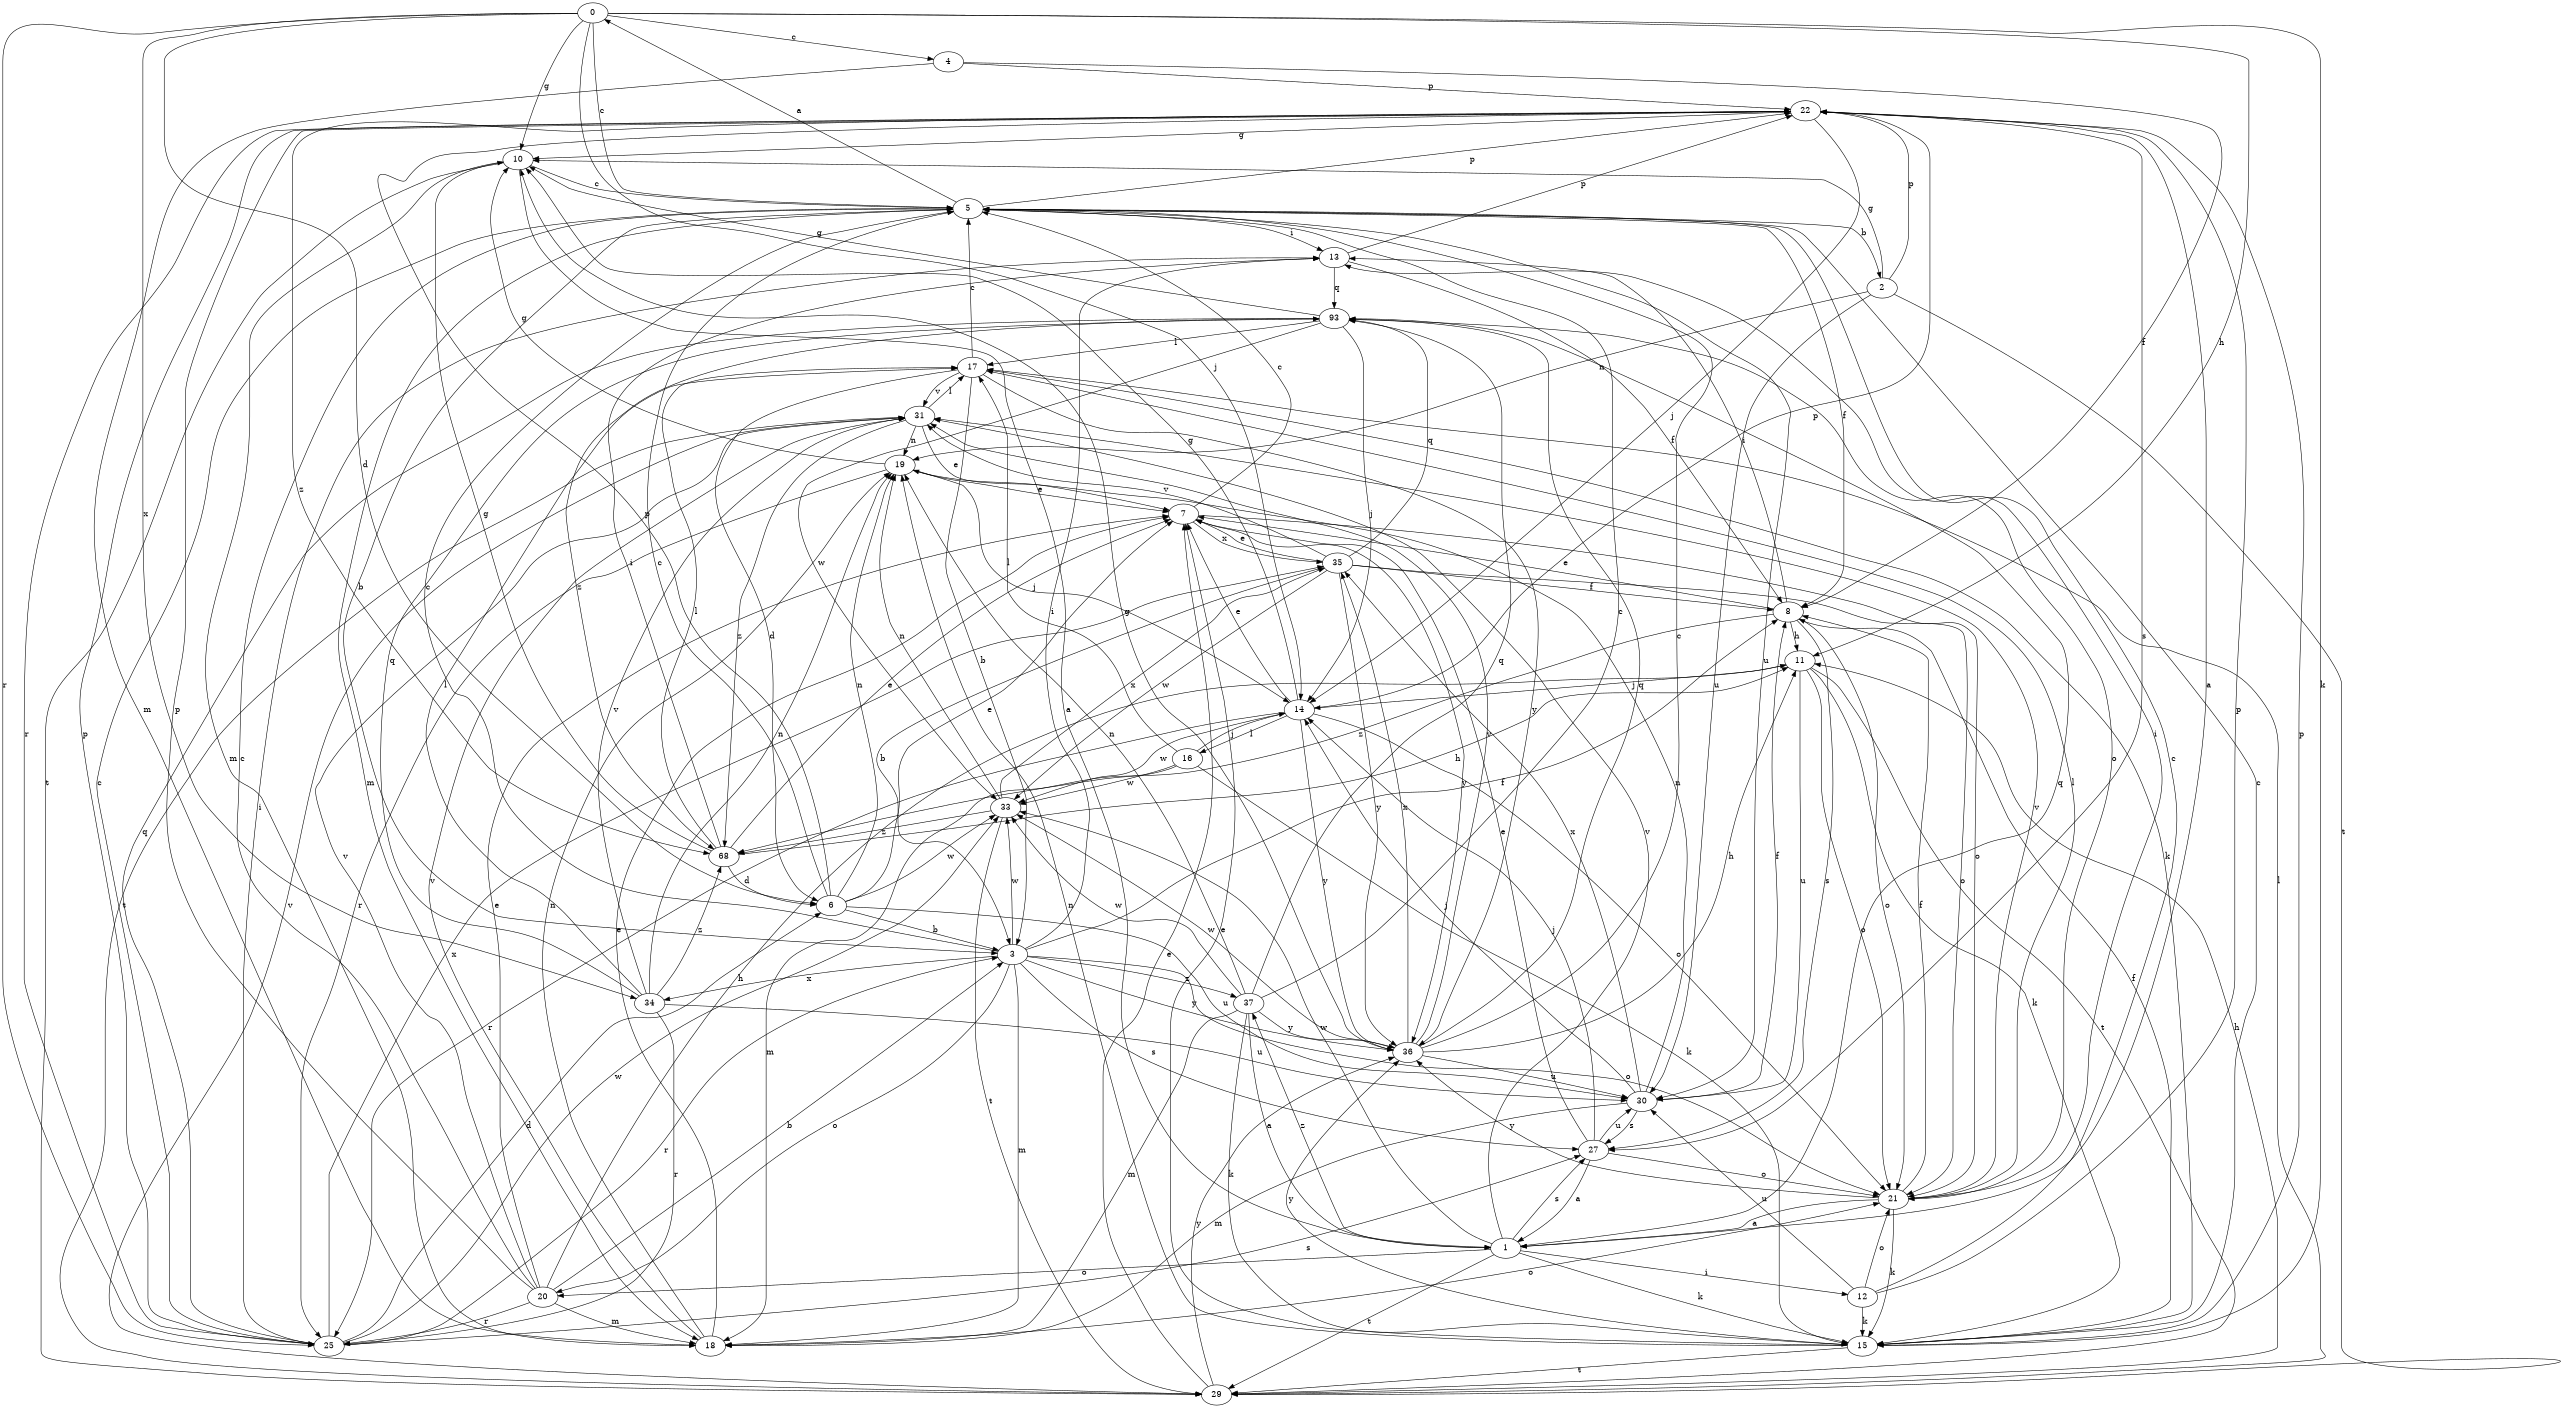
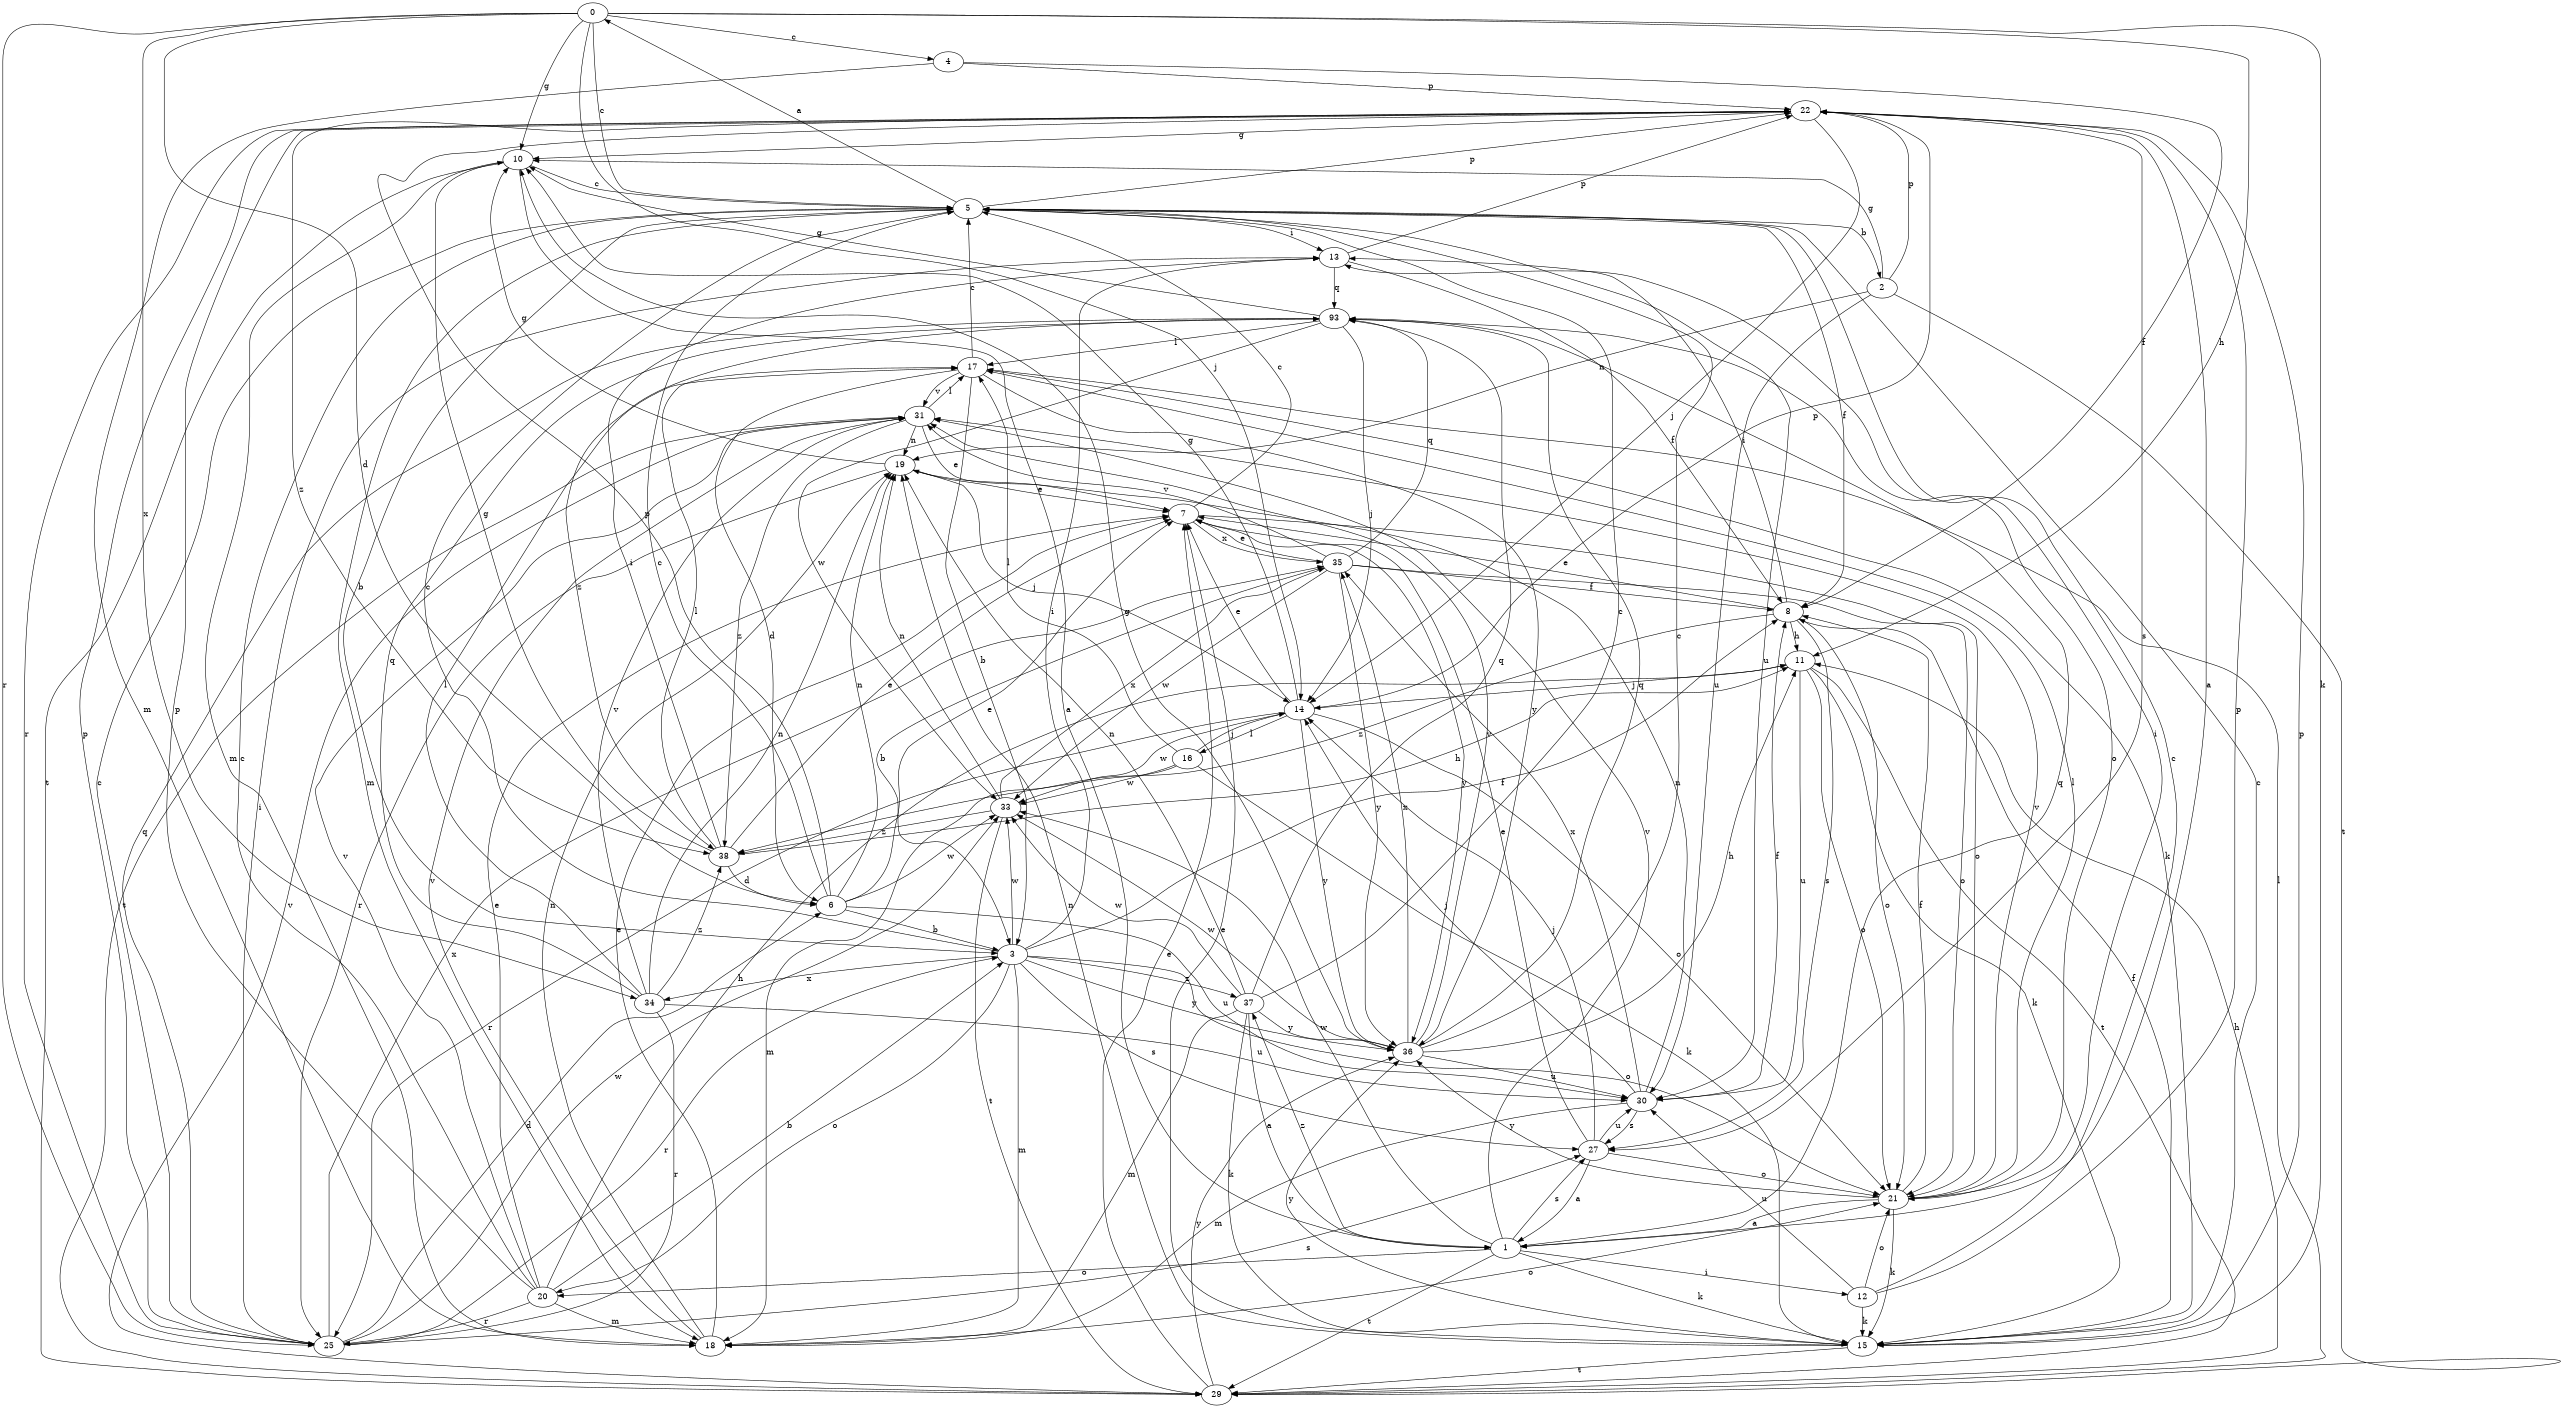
(724, 857) -> (724, 857)
